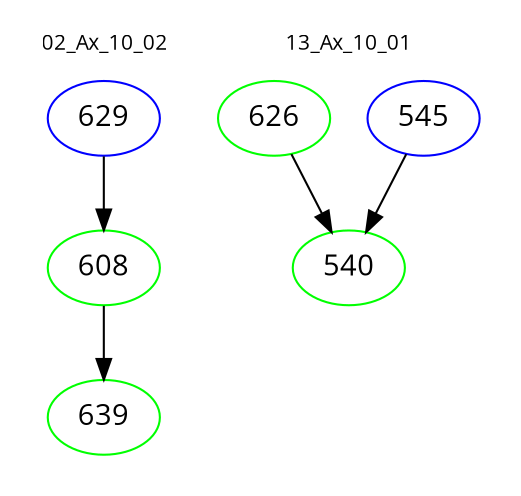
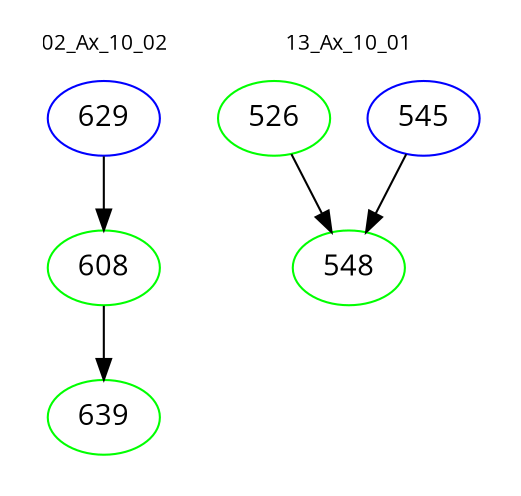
(274, 118) -> (274, 118)
(349, 268) -> (349, 268)
